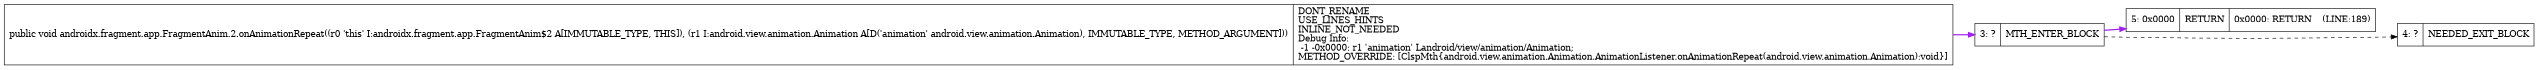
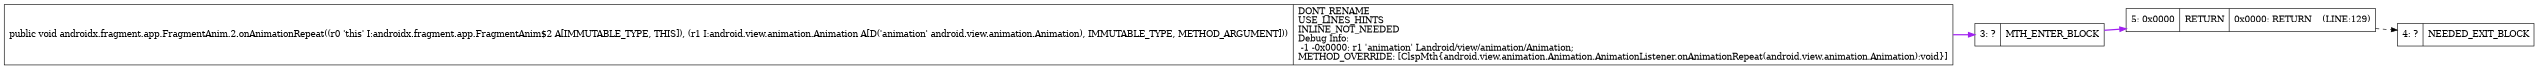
(2302, 20) -> (2302, 20)
(2248, 38) -> (2383, 29)
